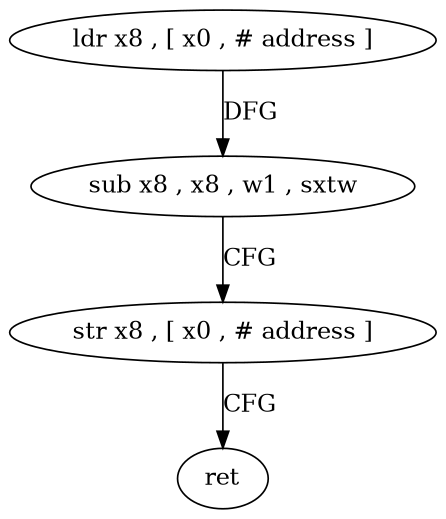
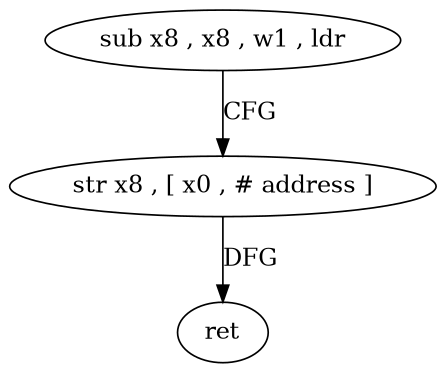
(223, 40) -> none
(223, 186) -> (223, 40)
(250, 406) -> (251, 259)
